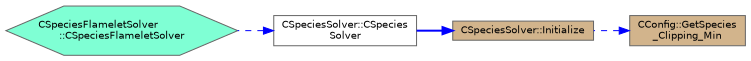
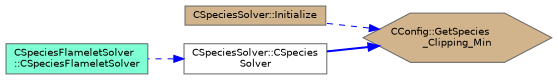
(122, 31) -> (77, 59)
(430, 31) -> (348, 49)
(688, 31) -> (457, 38)
